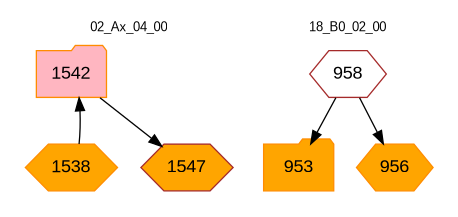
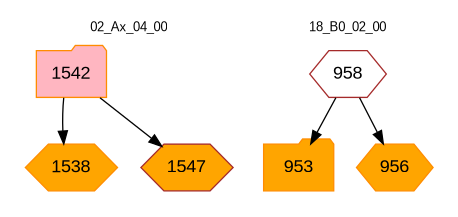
(80, 127) -> (63, 114)
